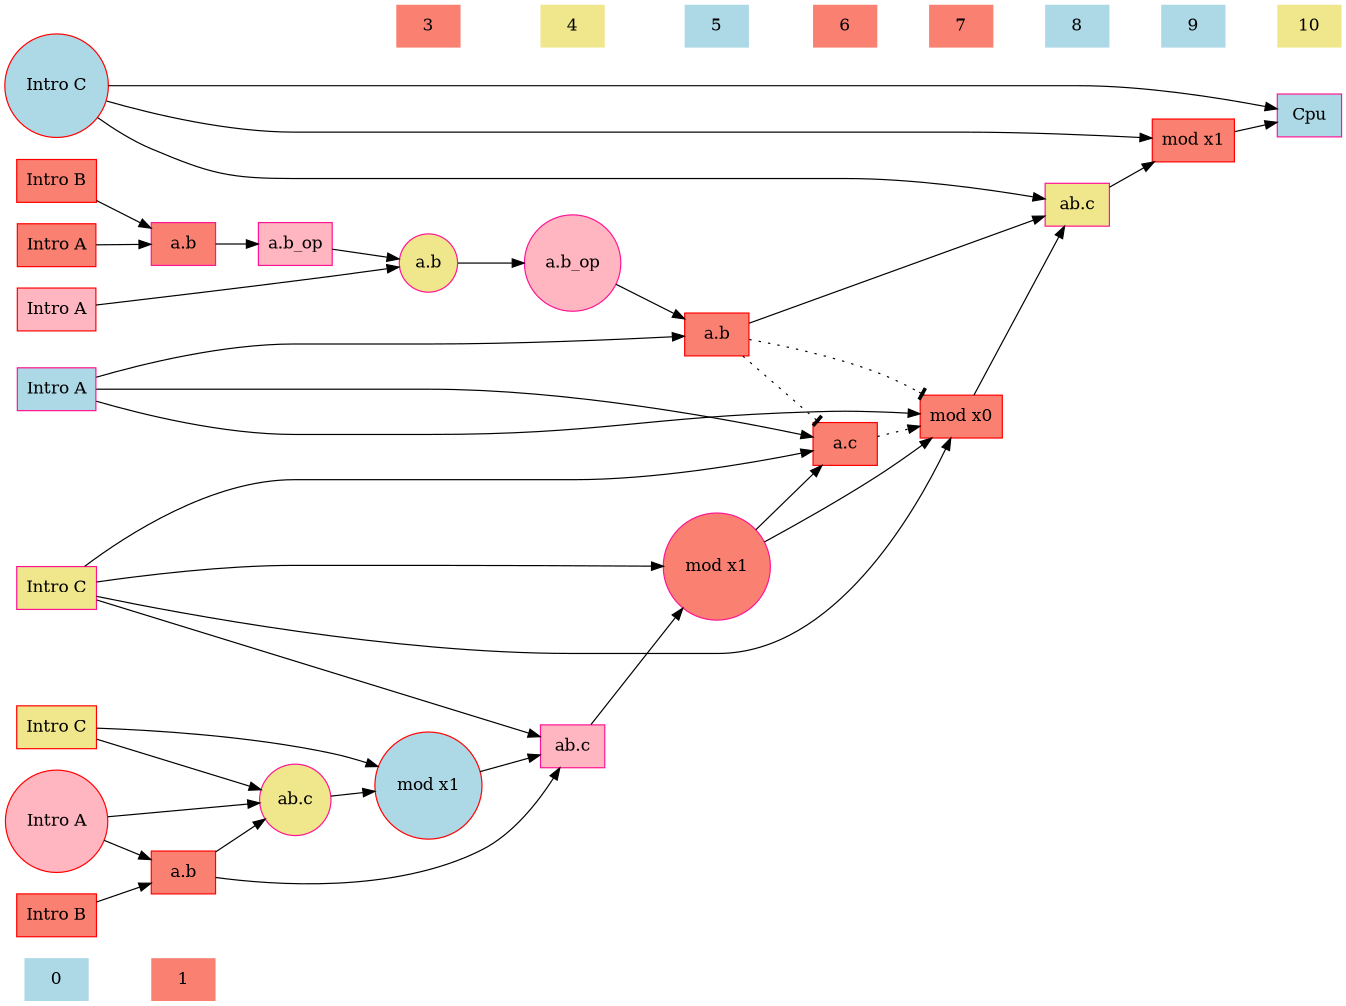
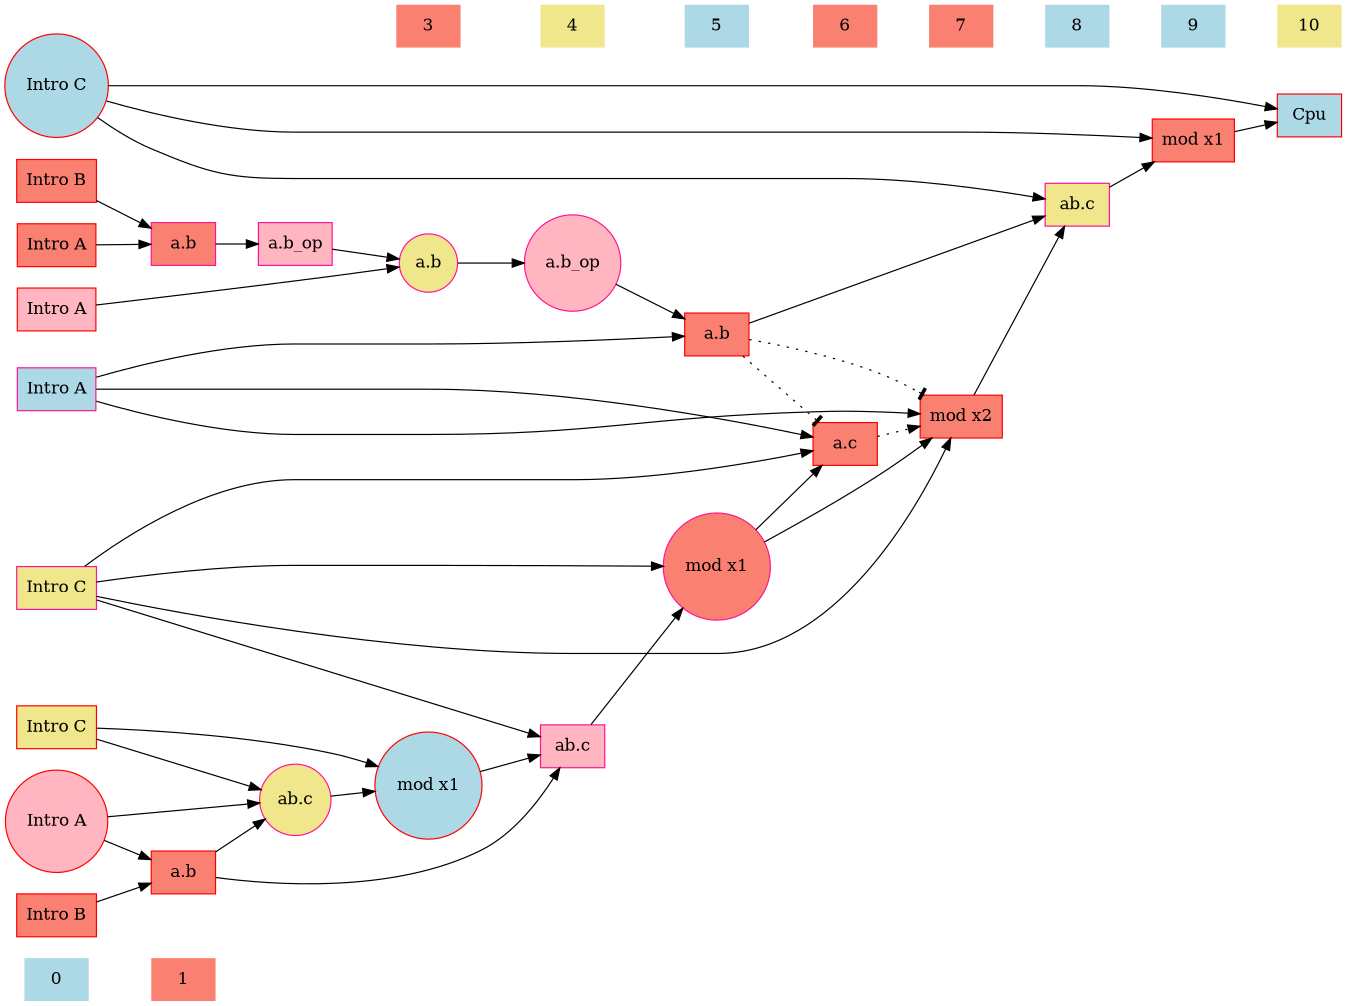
(1309, 115) -> (1309, 115)
(961, 417) -> (961, 417)
